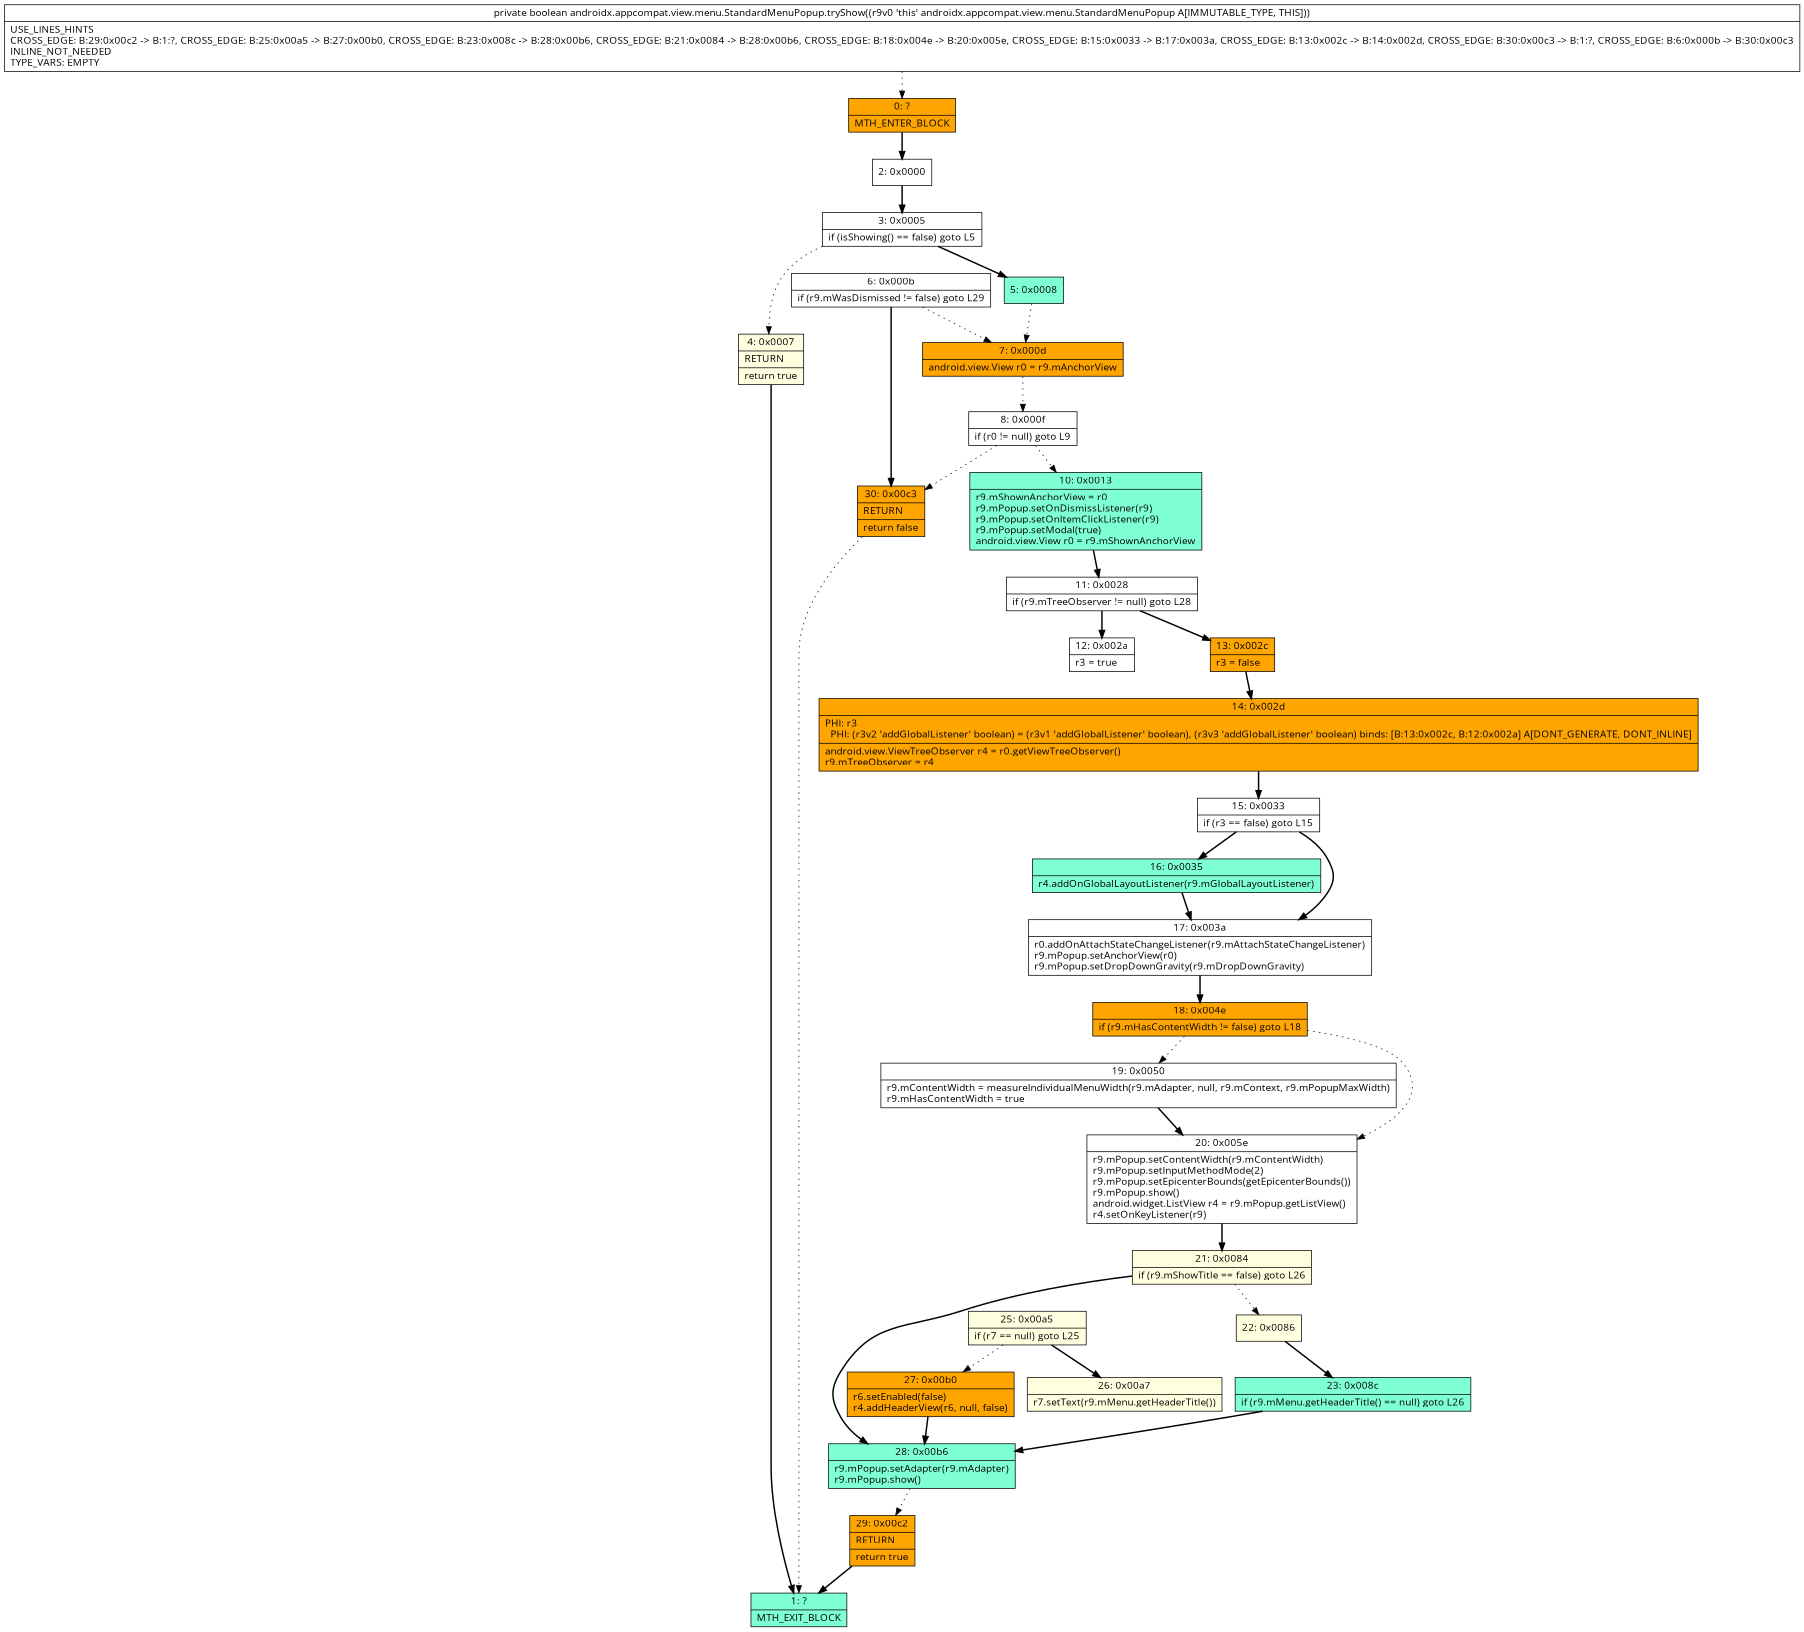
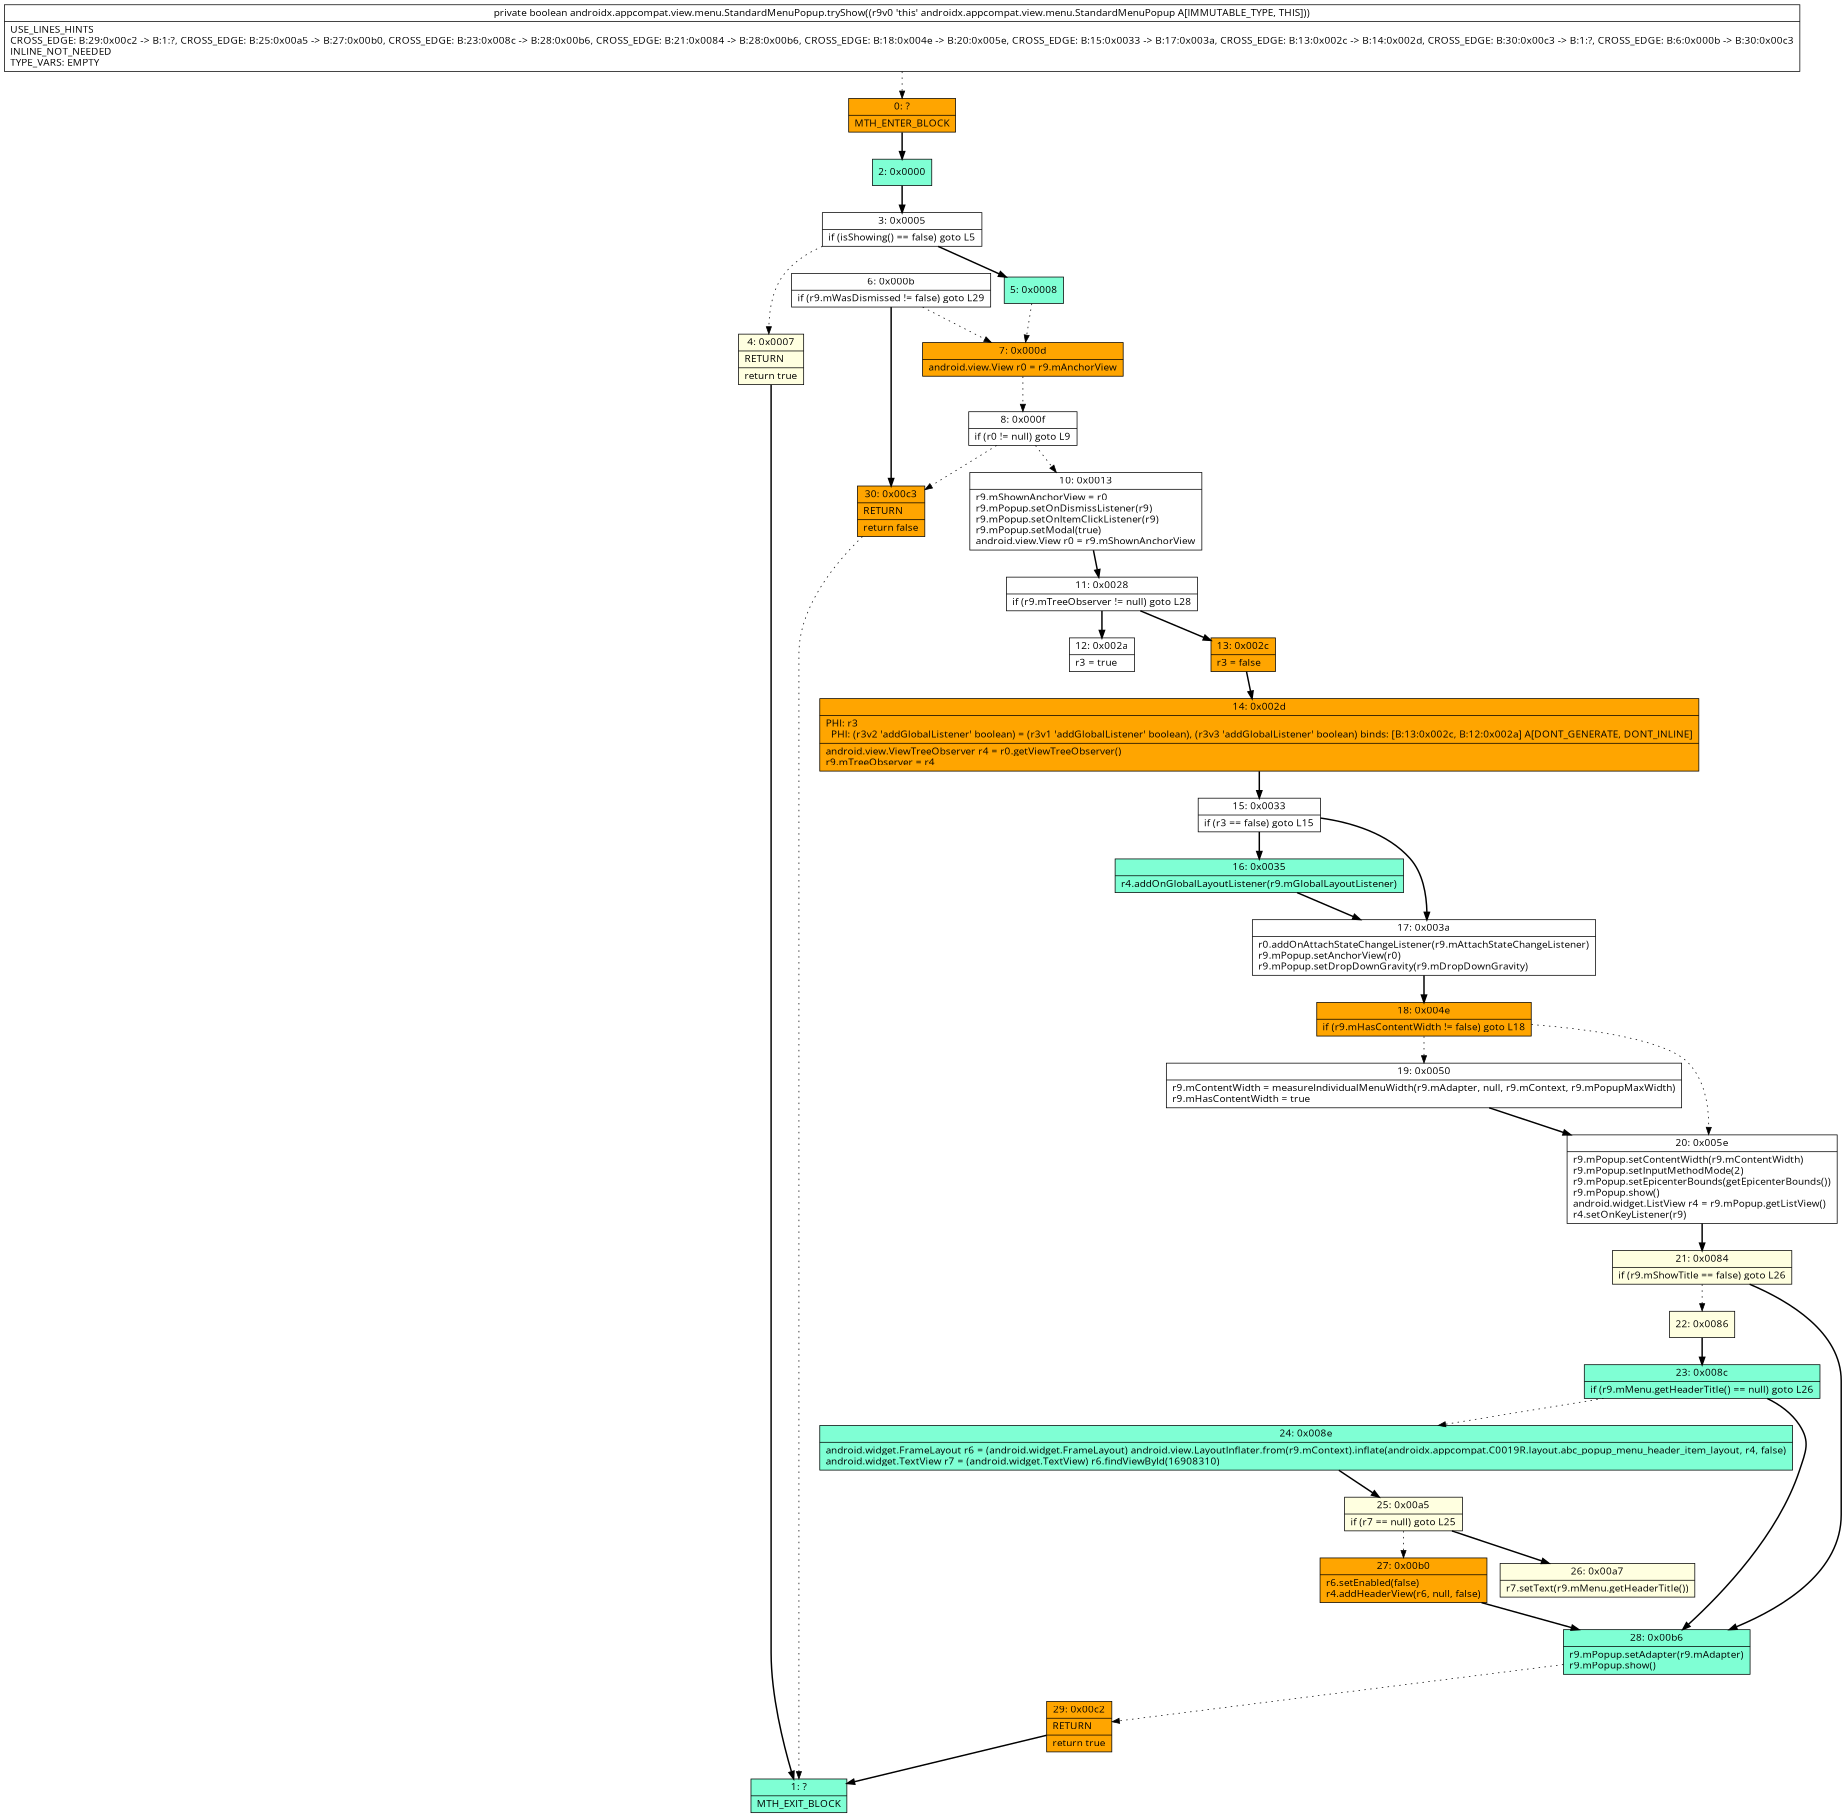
(902, 172) -> (902, 172)
(1086, 511) -> (1086, 511)
none -> (1306, 1448)
